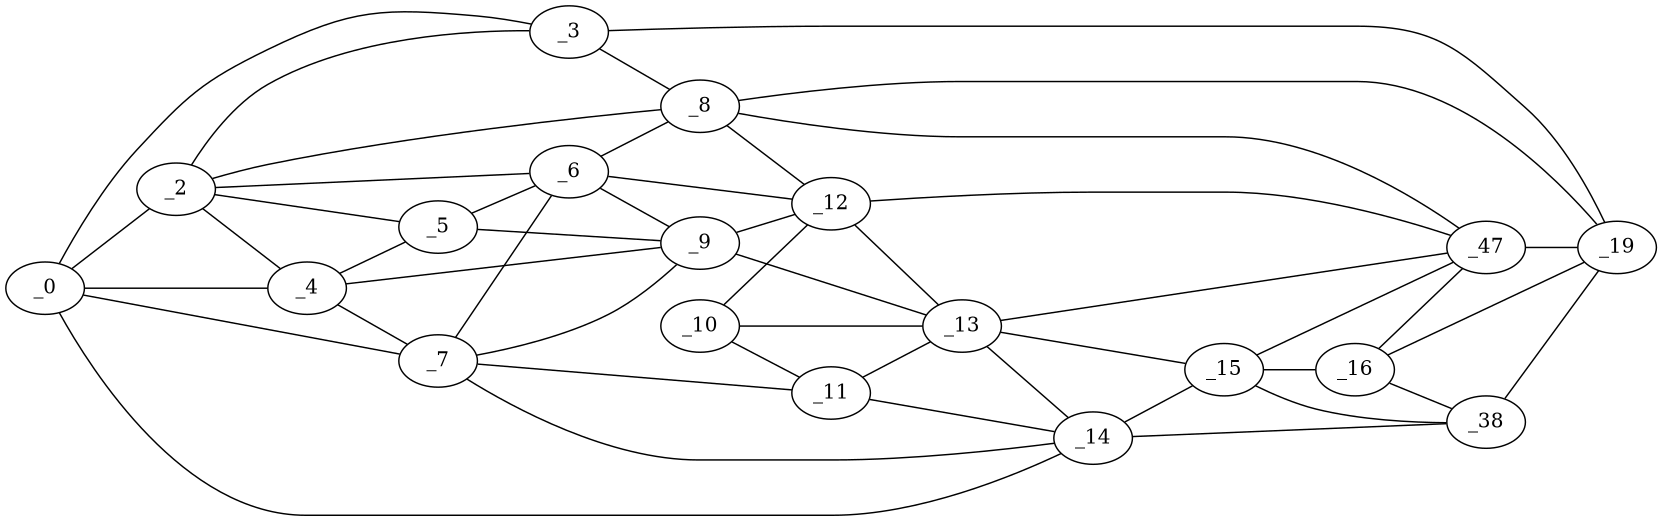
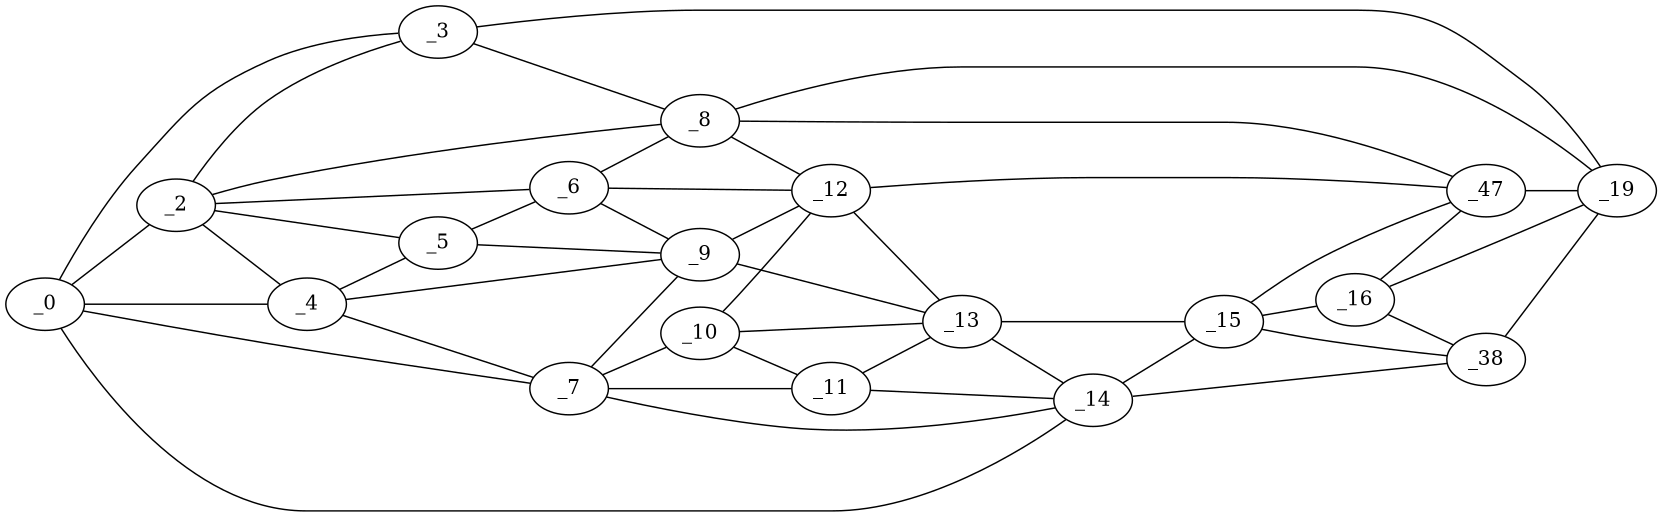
(496, 277) -> (635, 361)
(1224, 287) -> none
